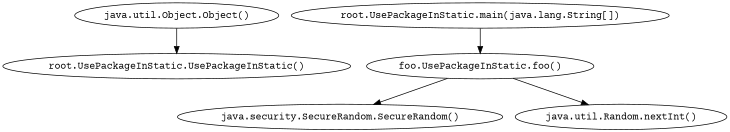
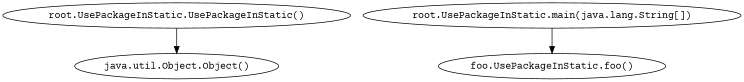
(177, 37) -> (177, 37)
(340, 117) -> none
(621, 117) -> none
